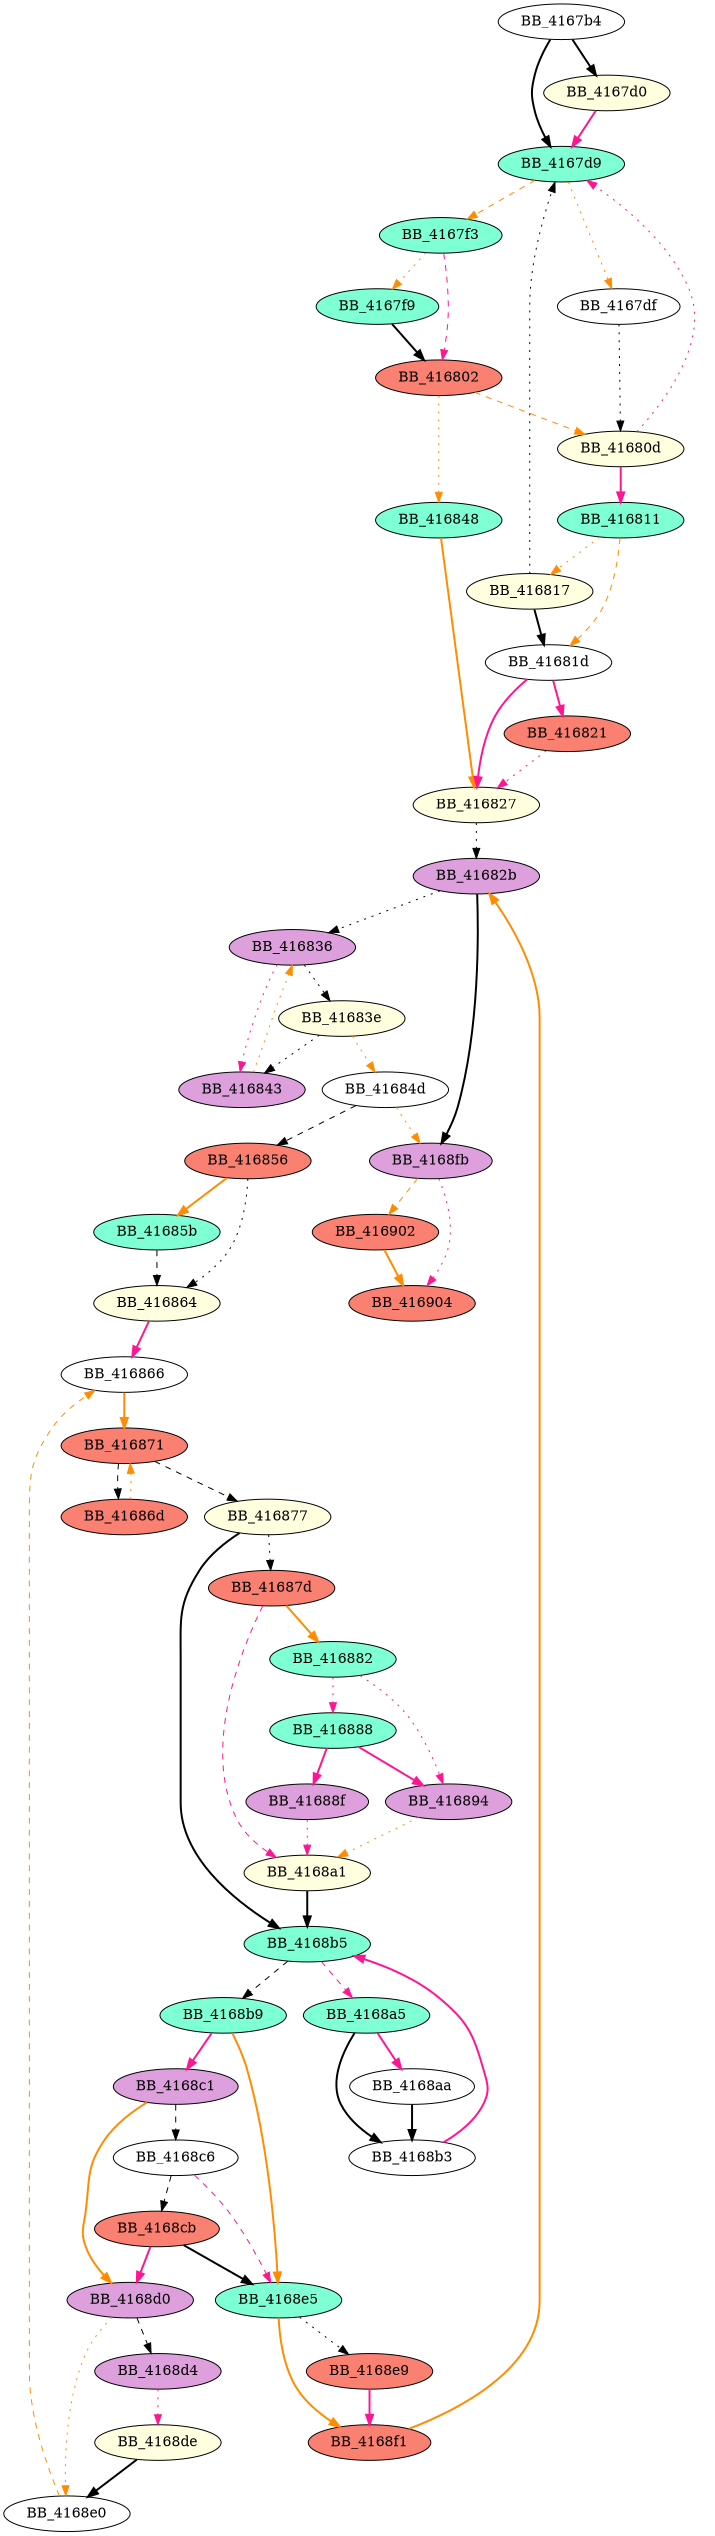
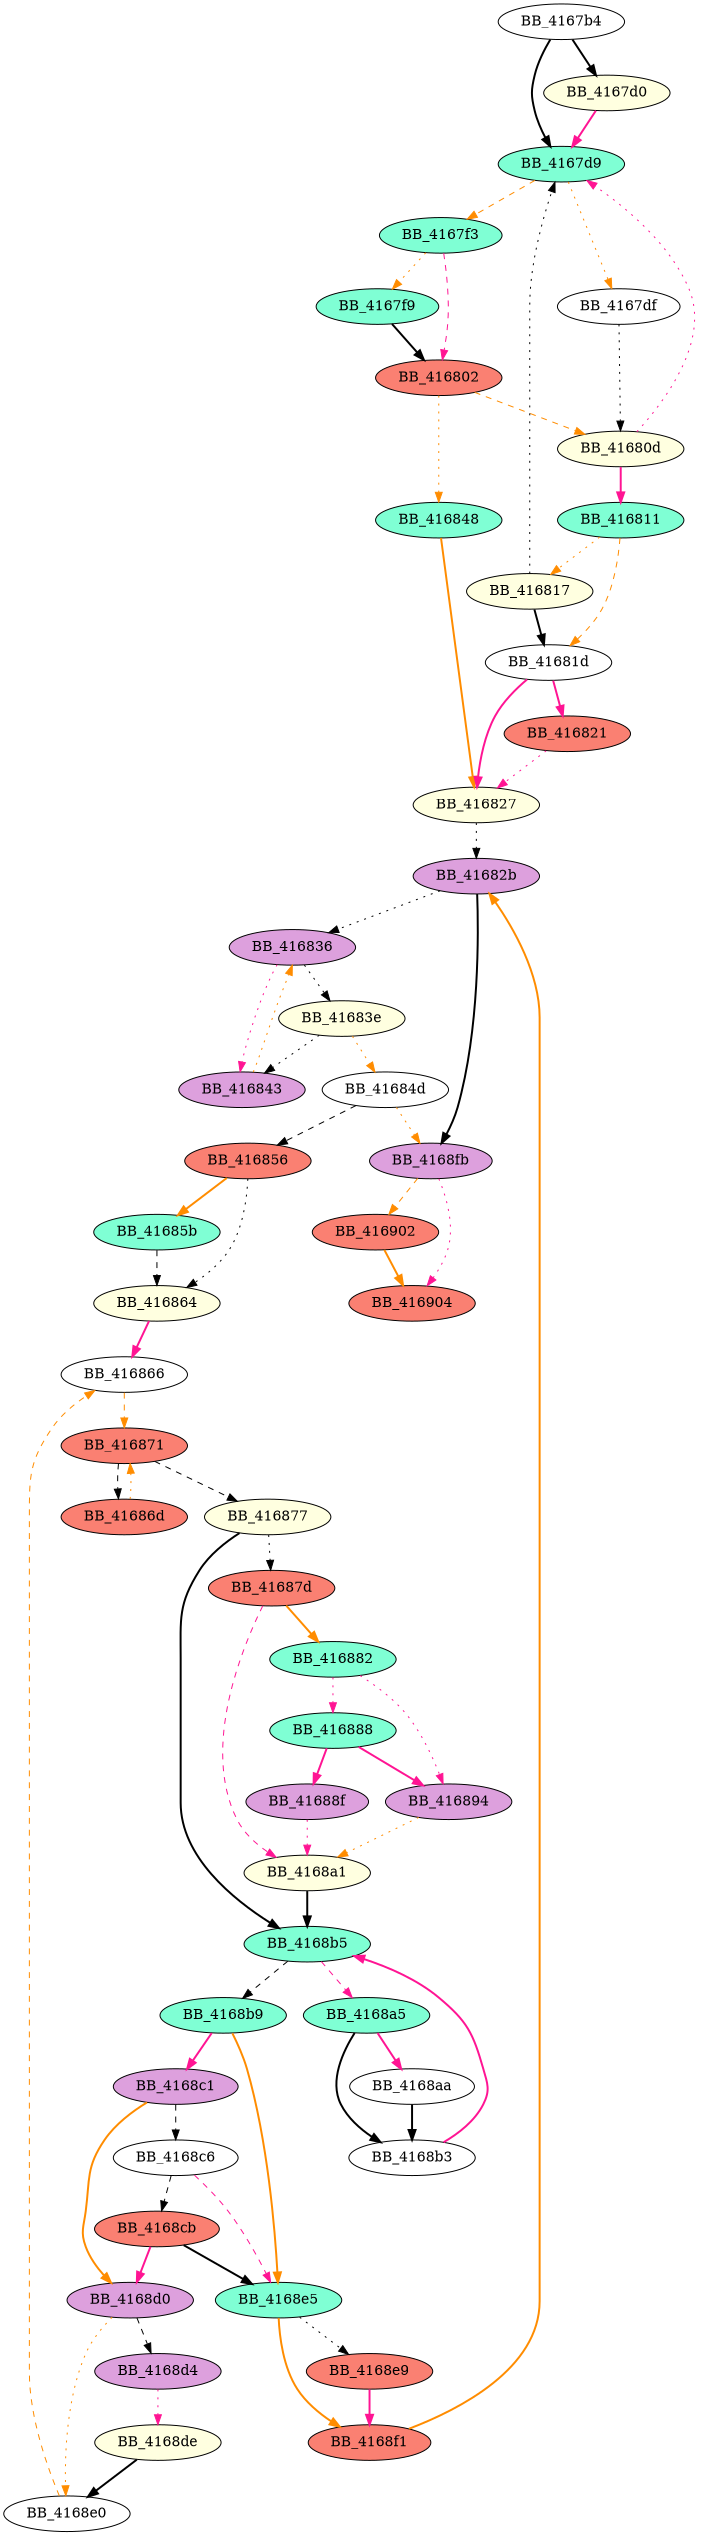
(124, 1405) -> (124, 1405)
